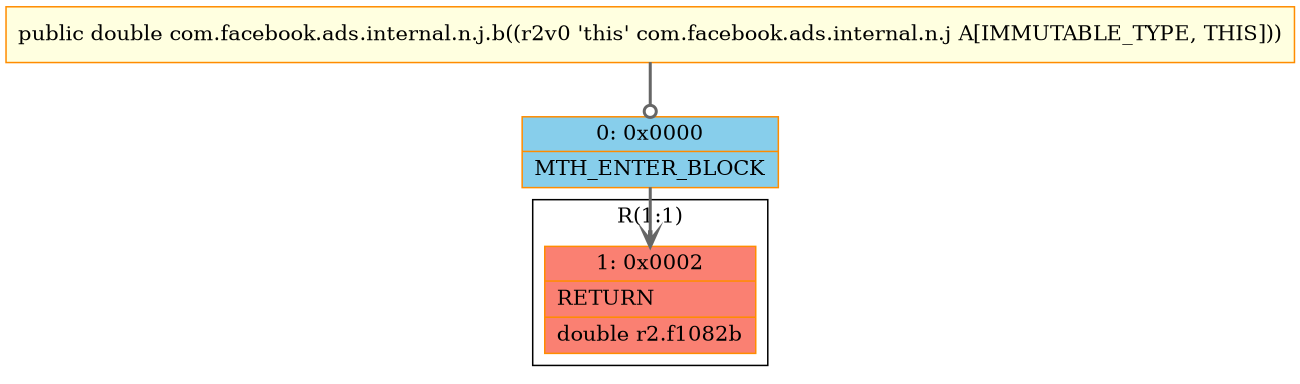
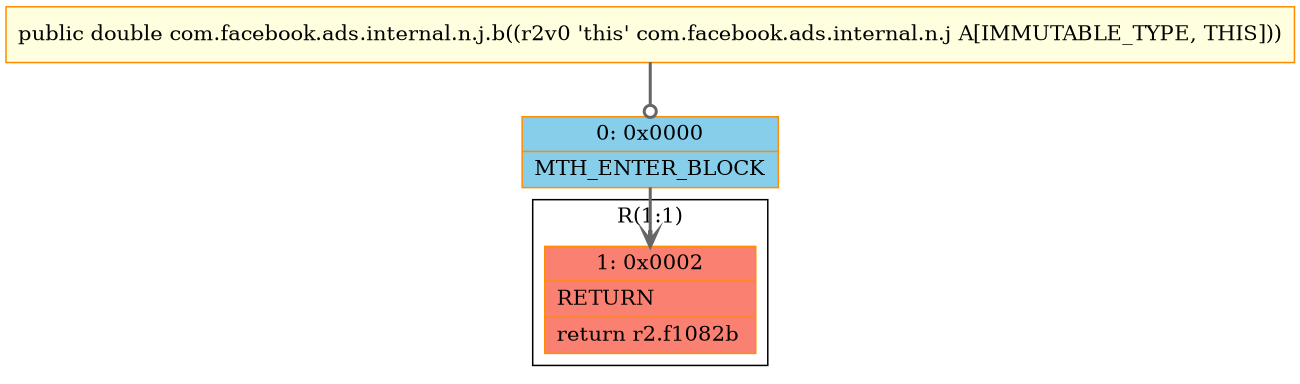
(650, 335) -> (648, 335)
